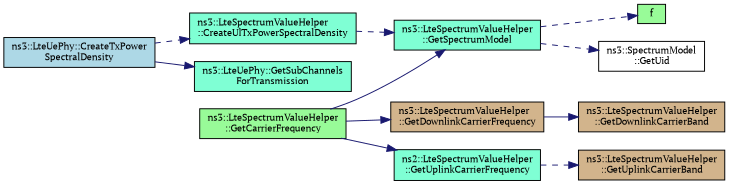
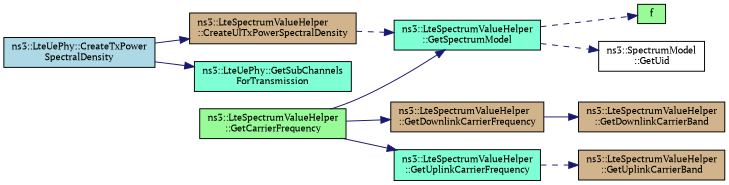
(273, 28) -> (273, 28)
(167, 42) -> (167, 42)
(467, 165) -> (467, 165)
